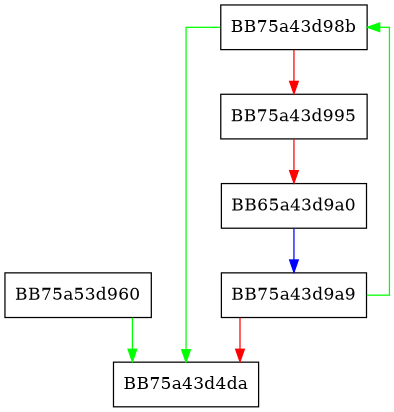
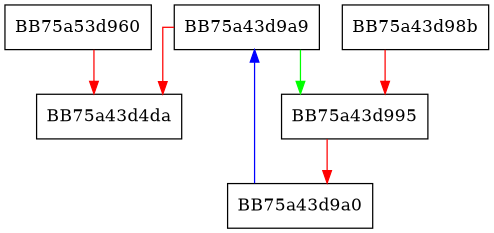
(389, 168) -> (300, 66)
(186, 171) -> none
(294, 206) -> (300, 206)
(132, 333) -> (94, 66)
